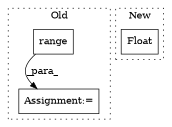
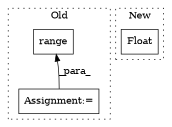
(26, 68) -> (59, 75)
